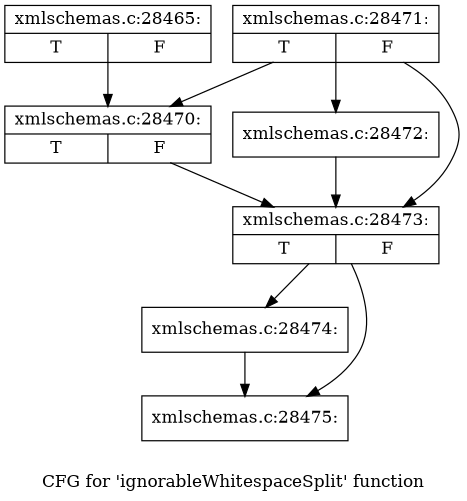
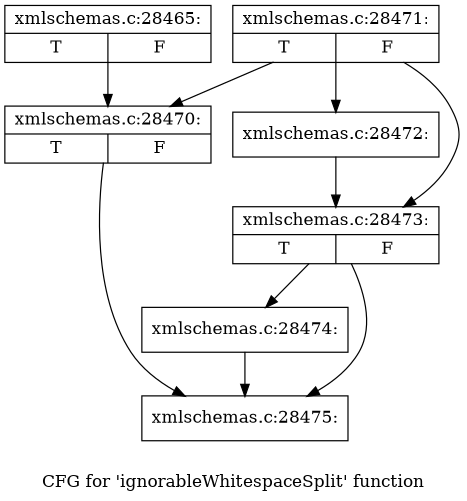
(216, 183) -> (106, 289)
